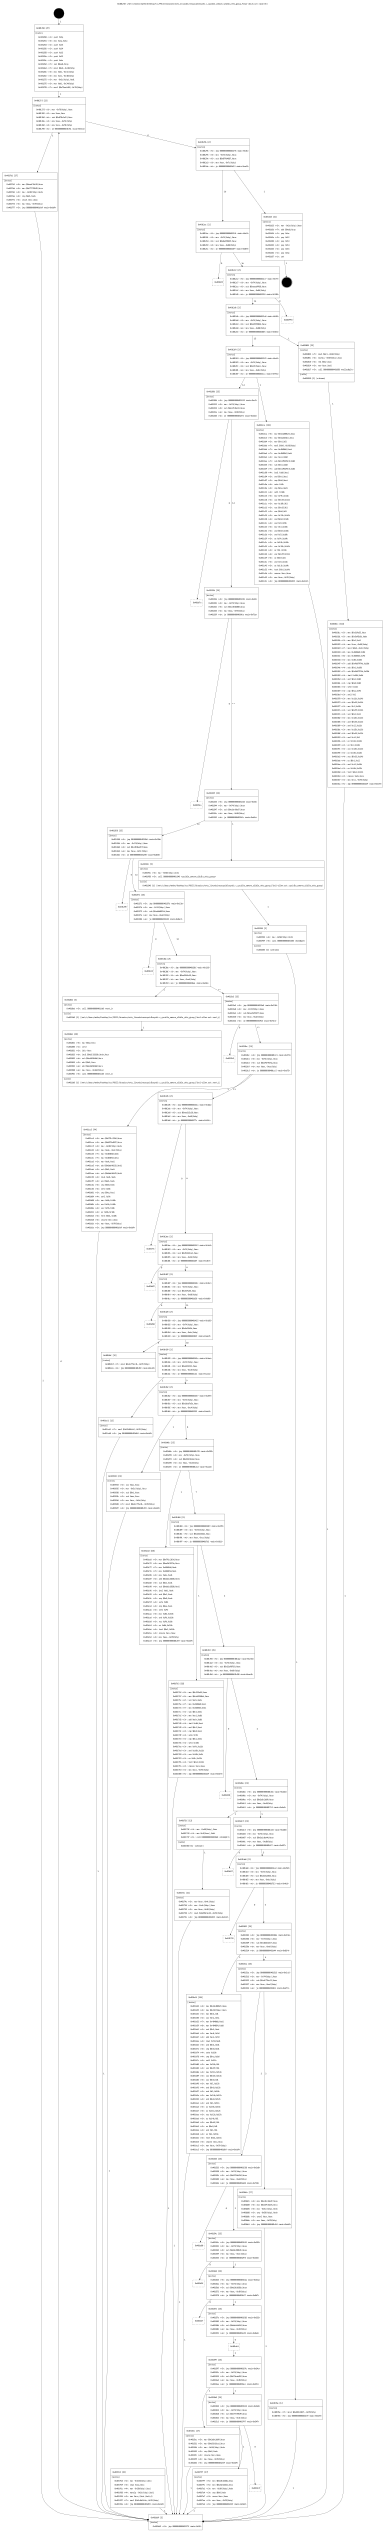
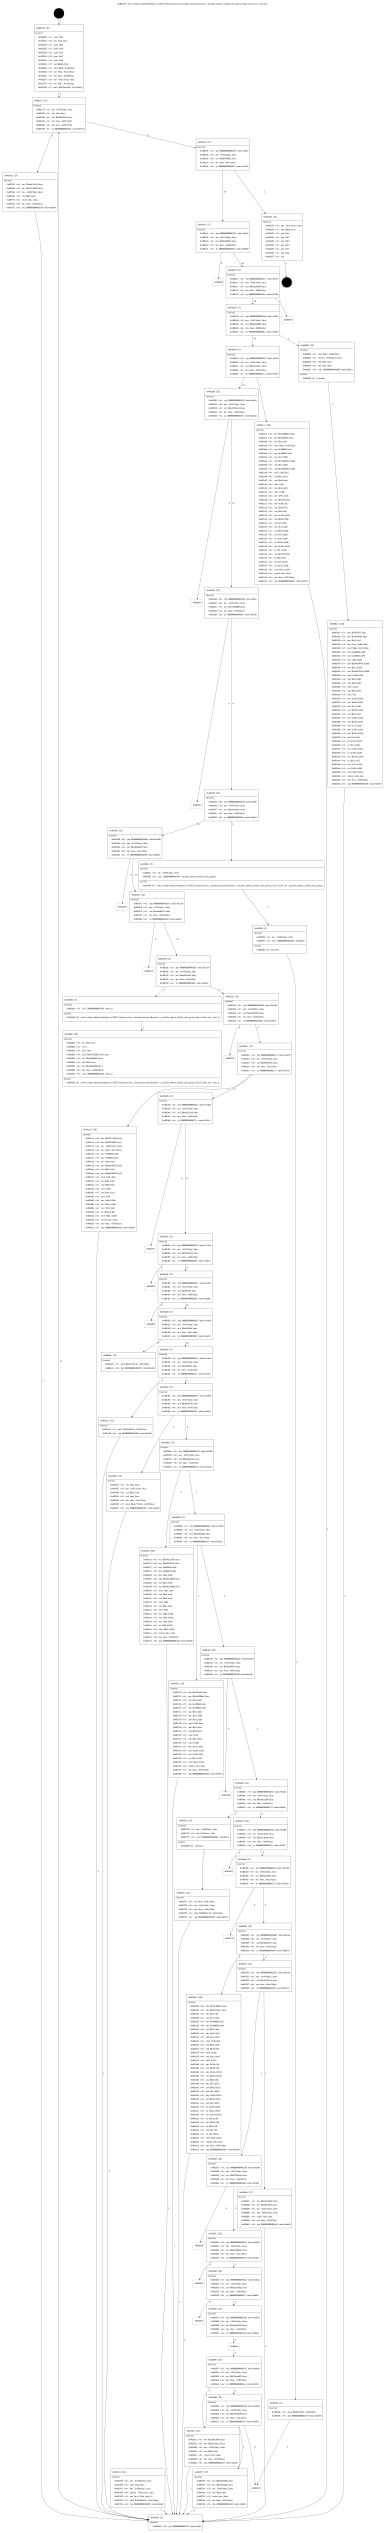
(279, 2499) -> (274, 2451)
